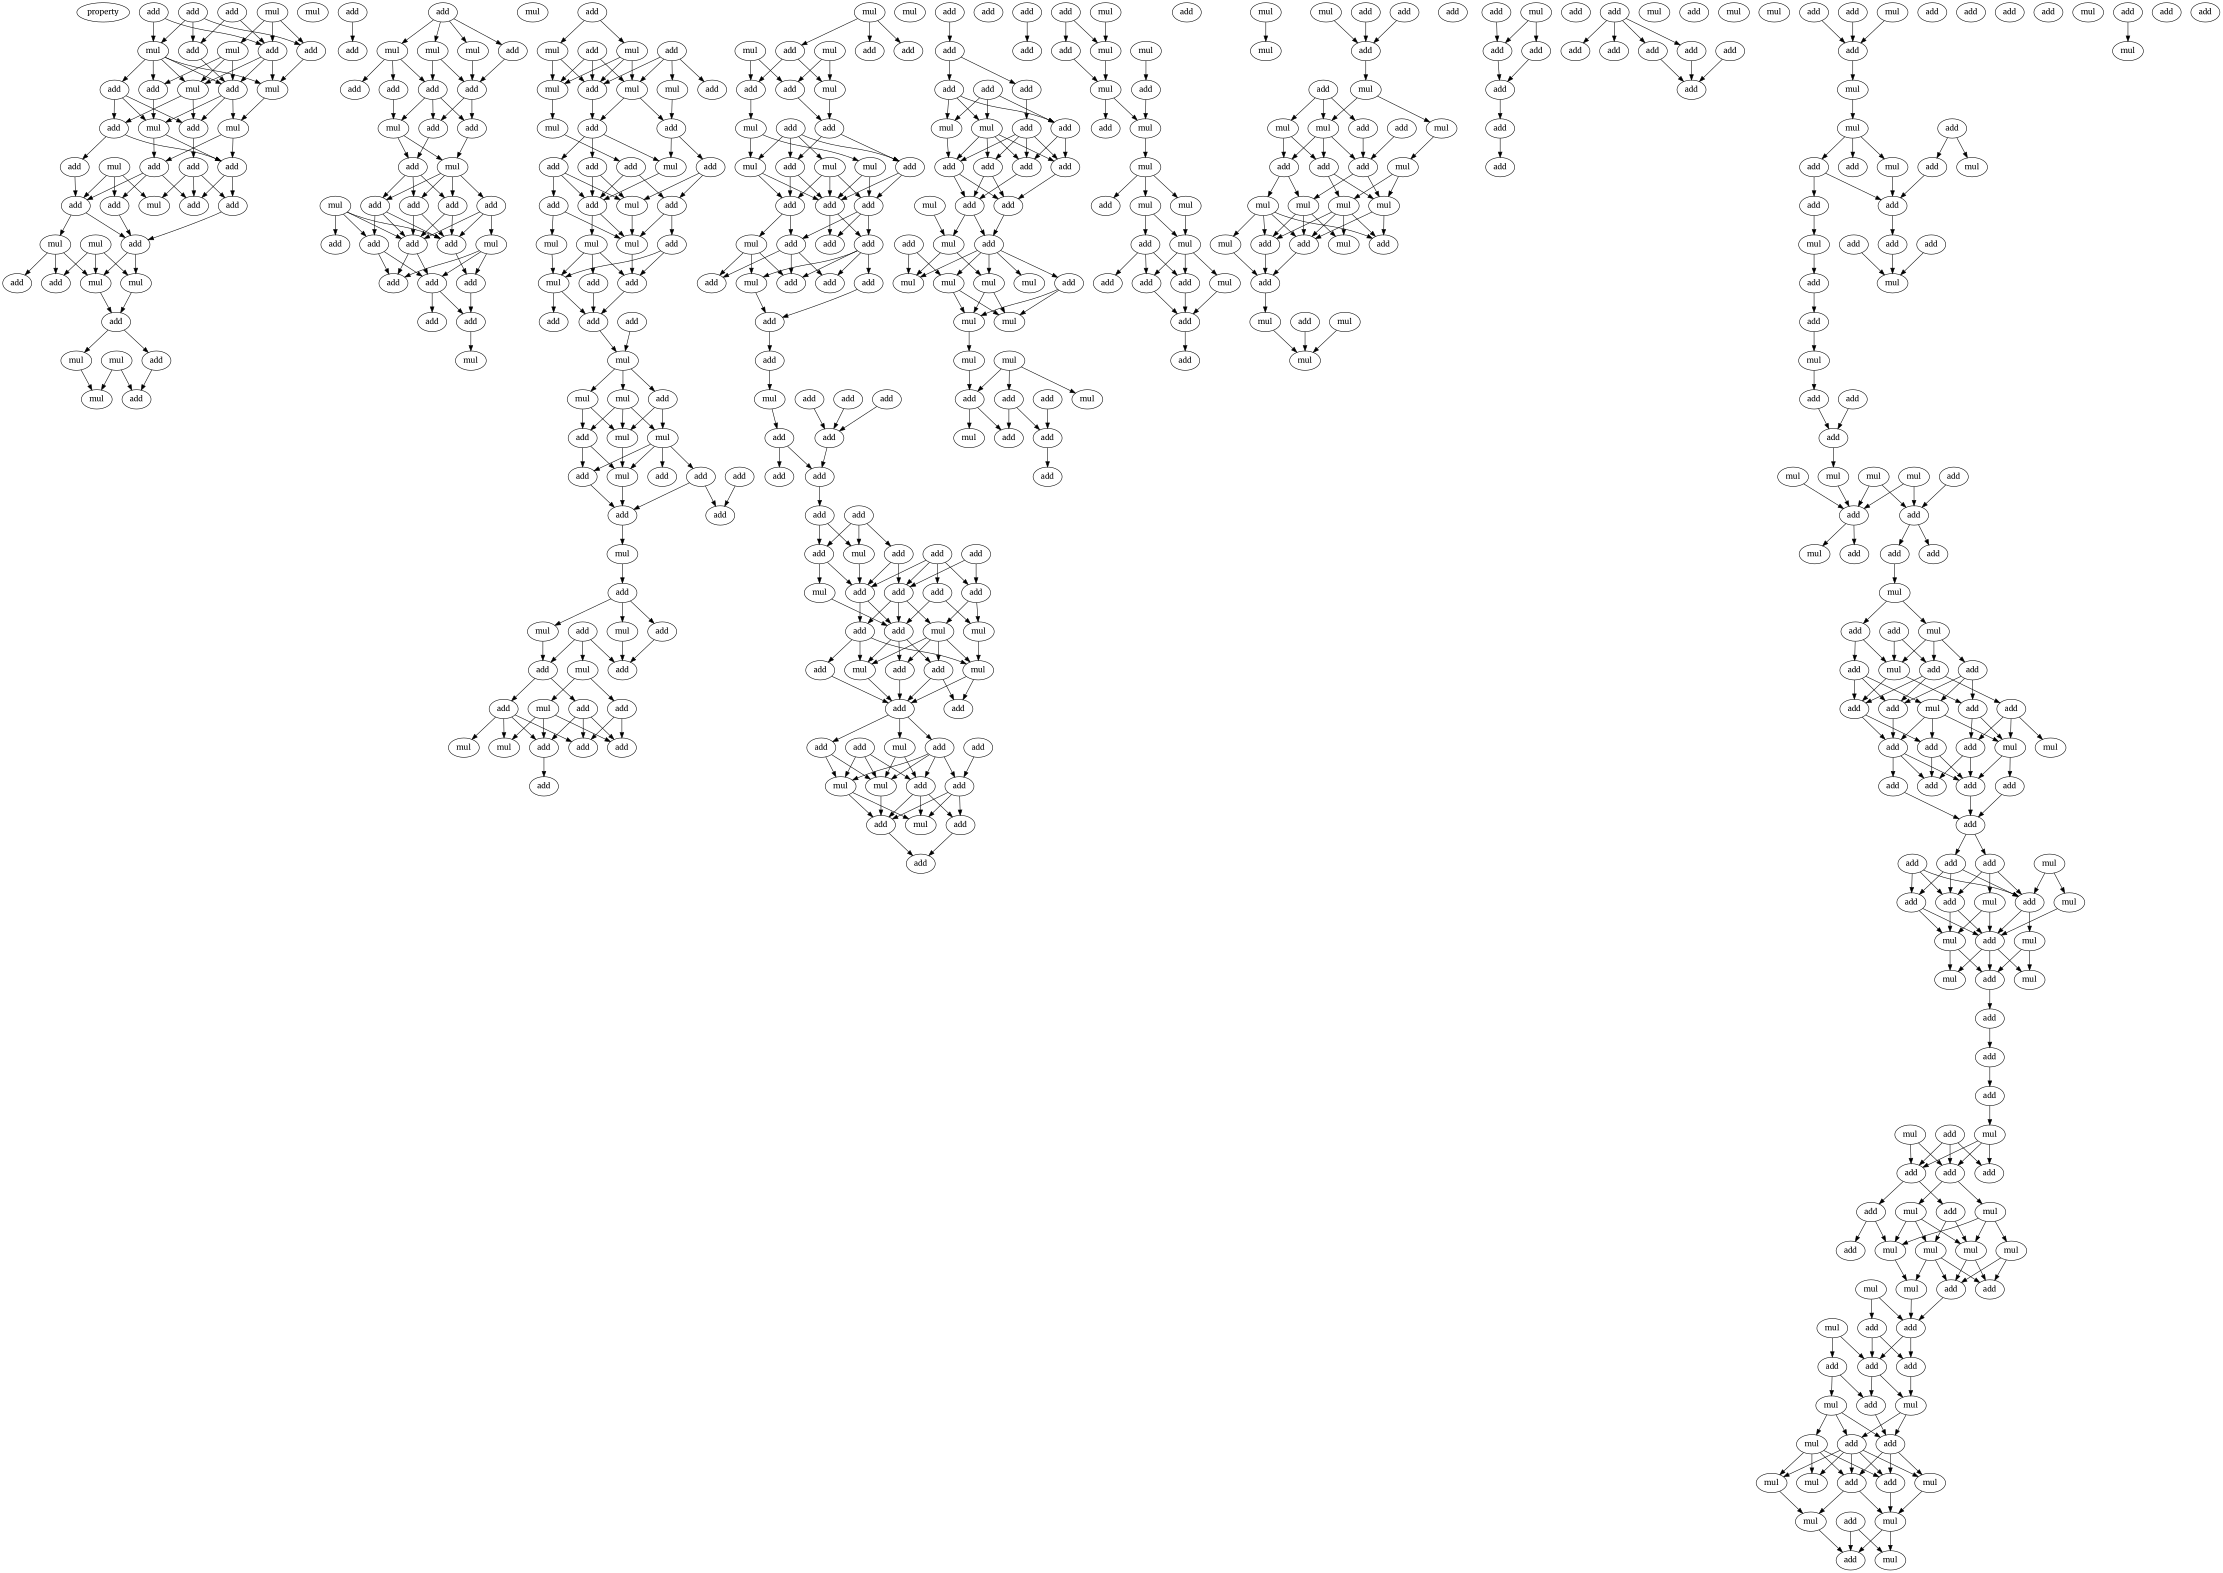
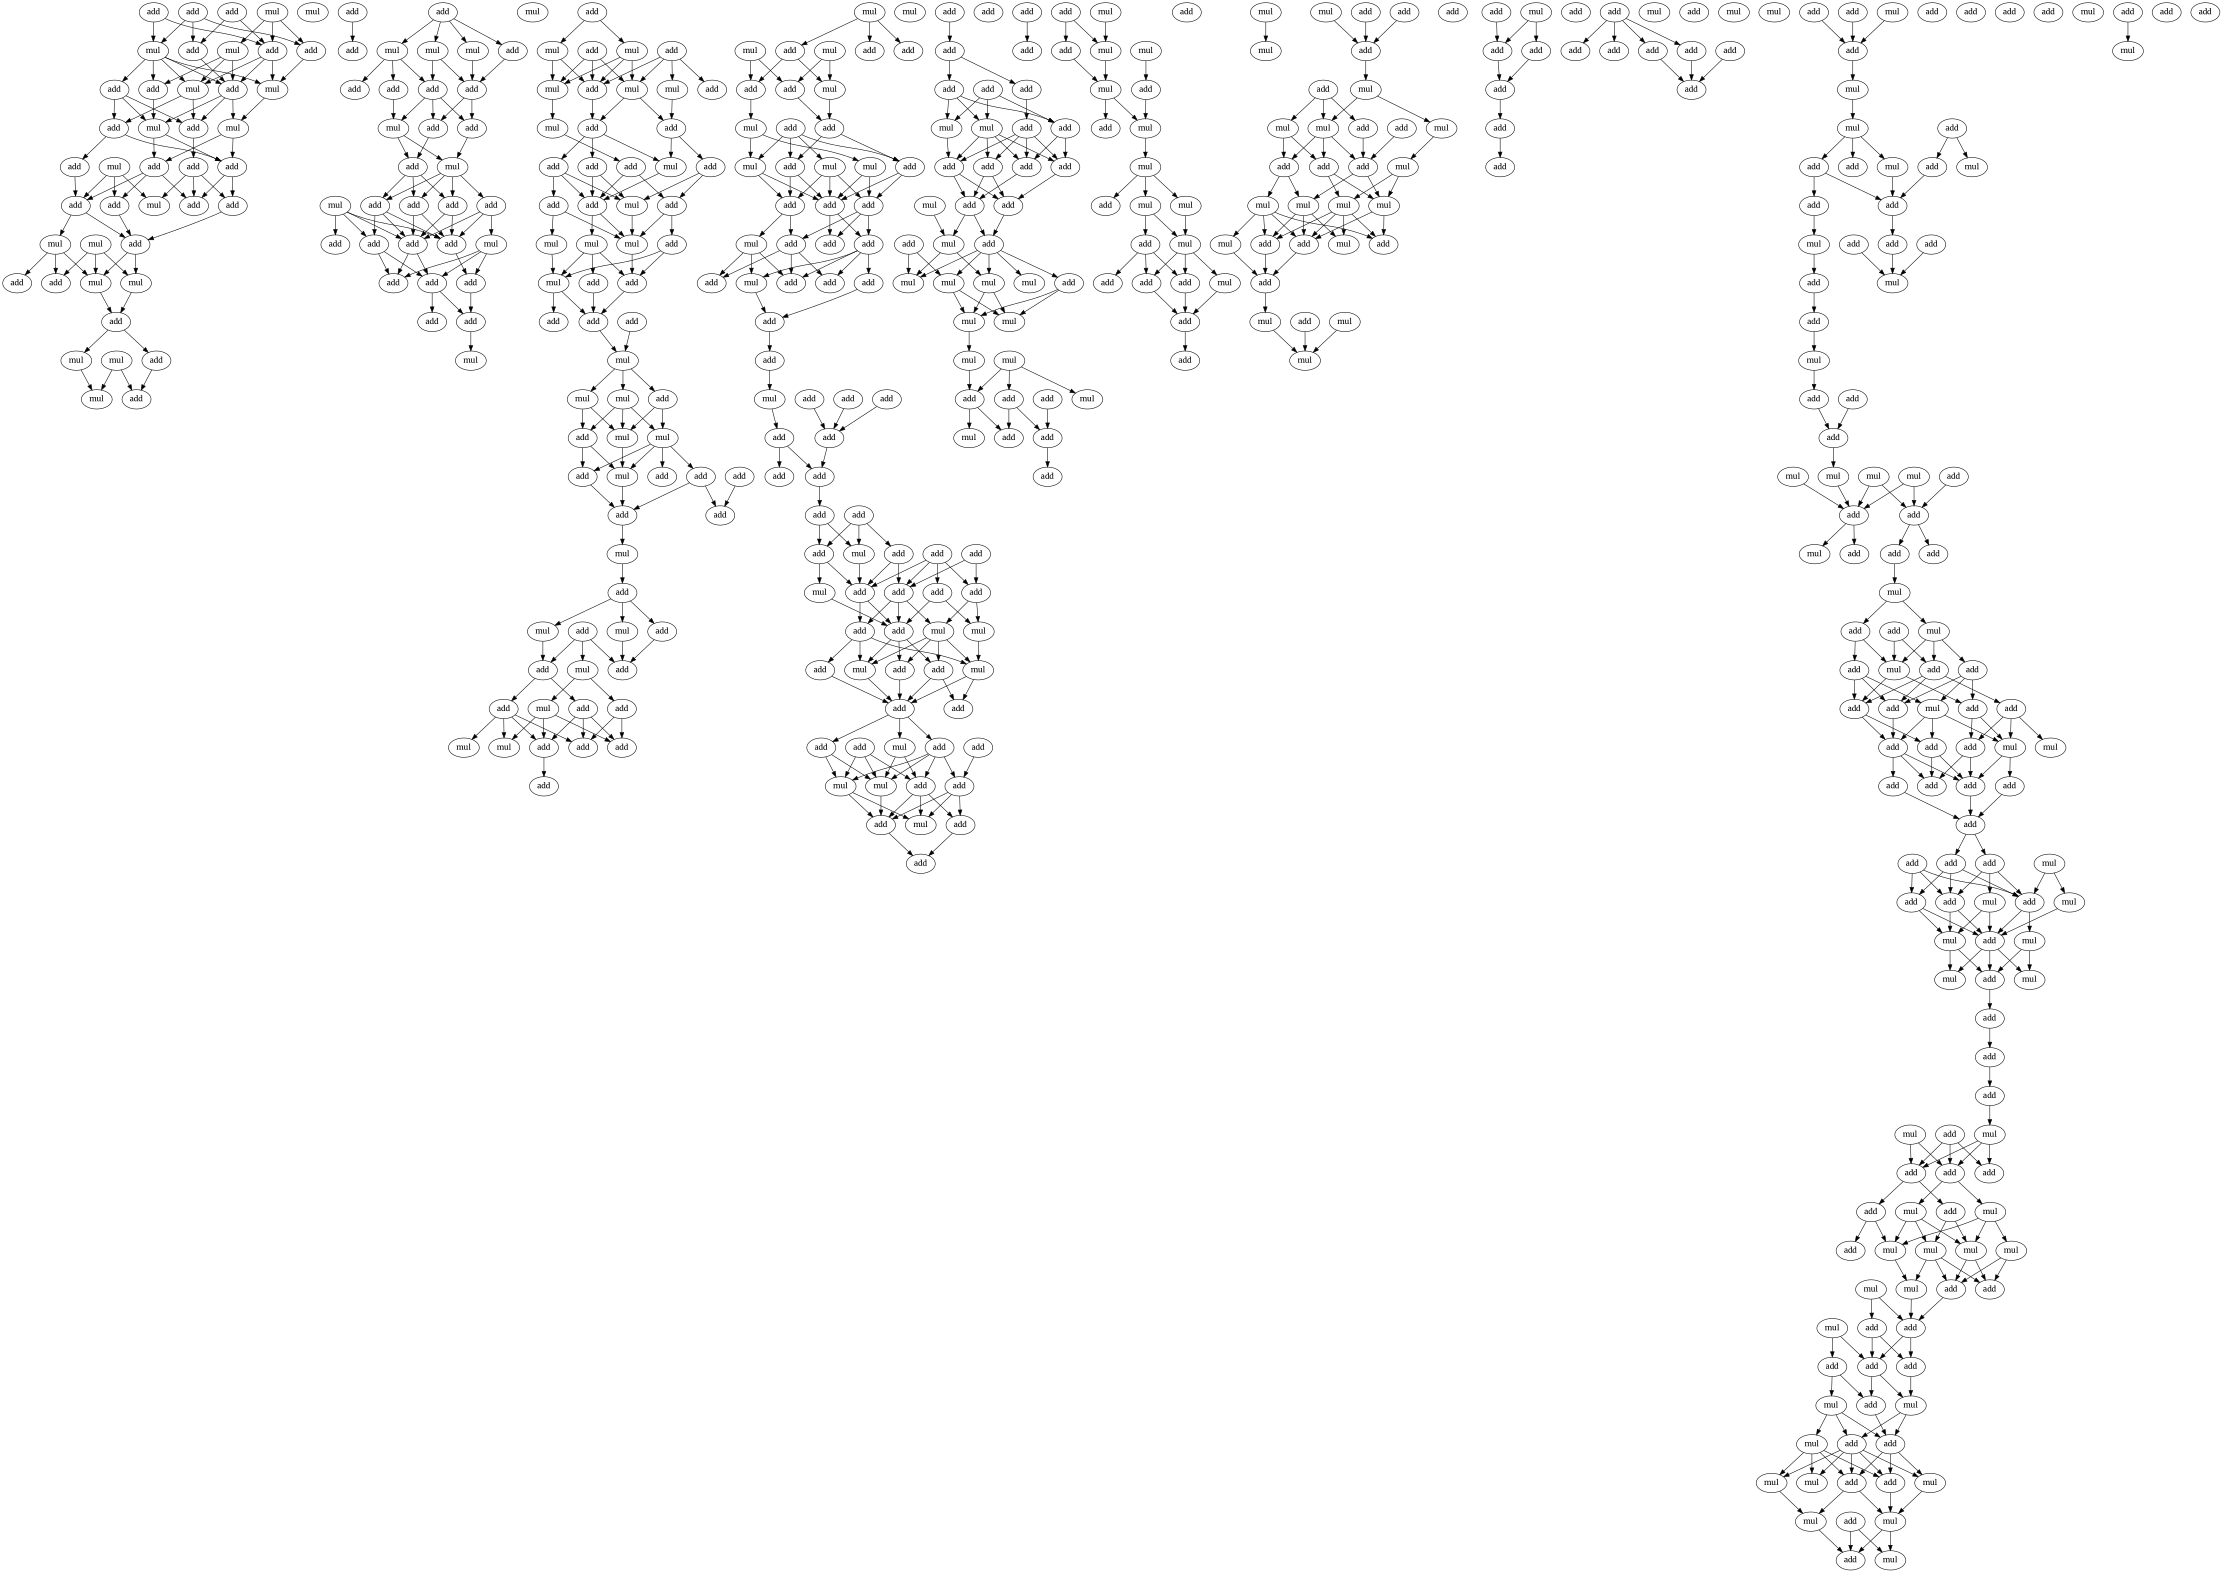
(103, 12) -> none
